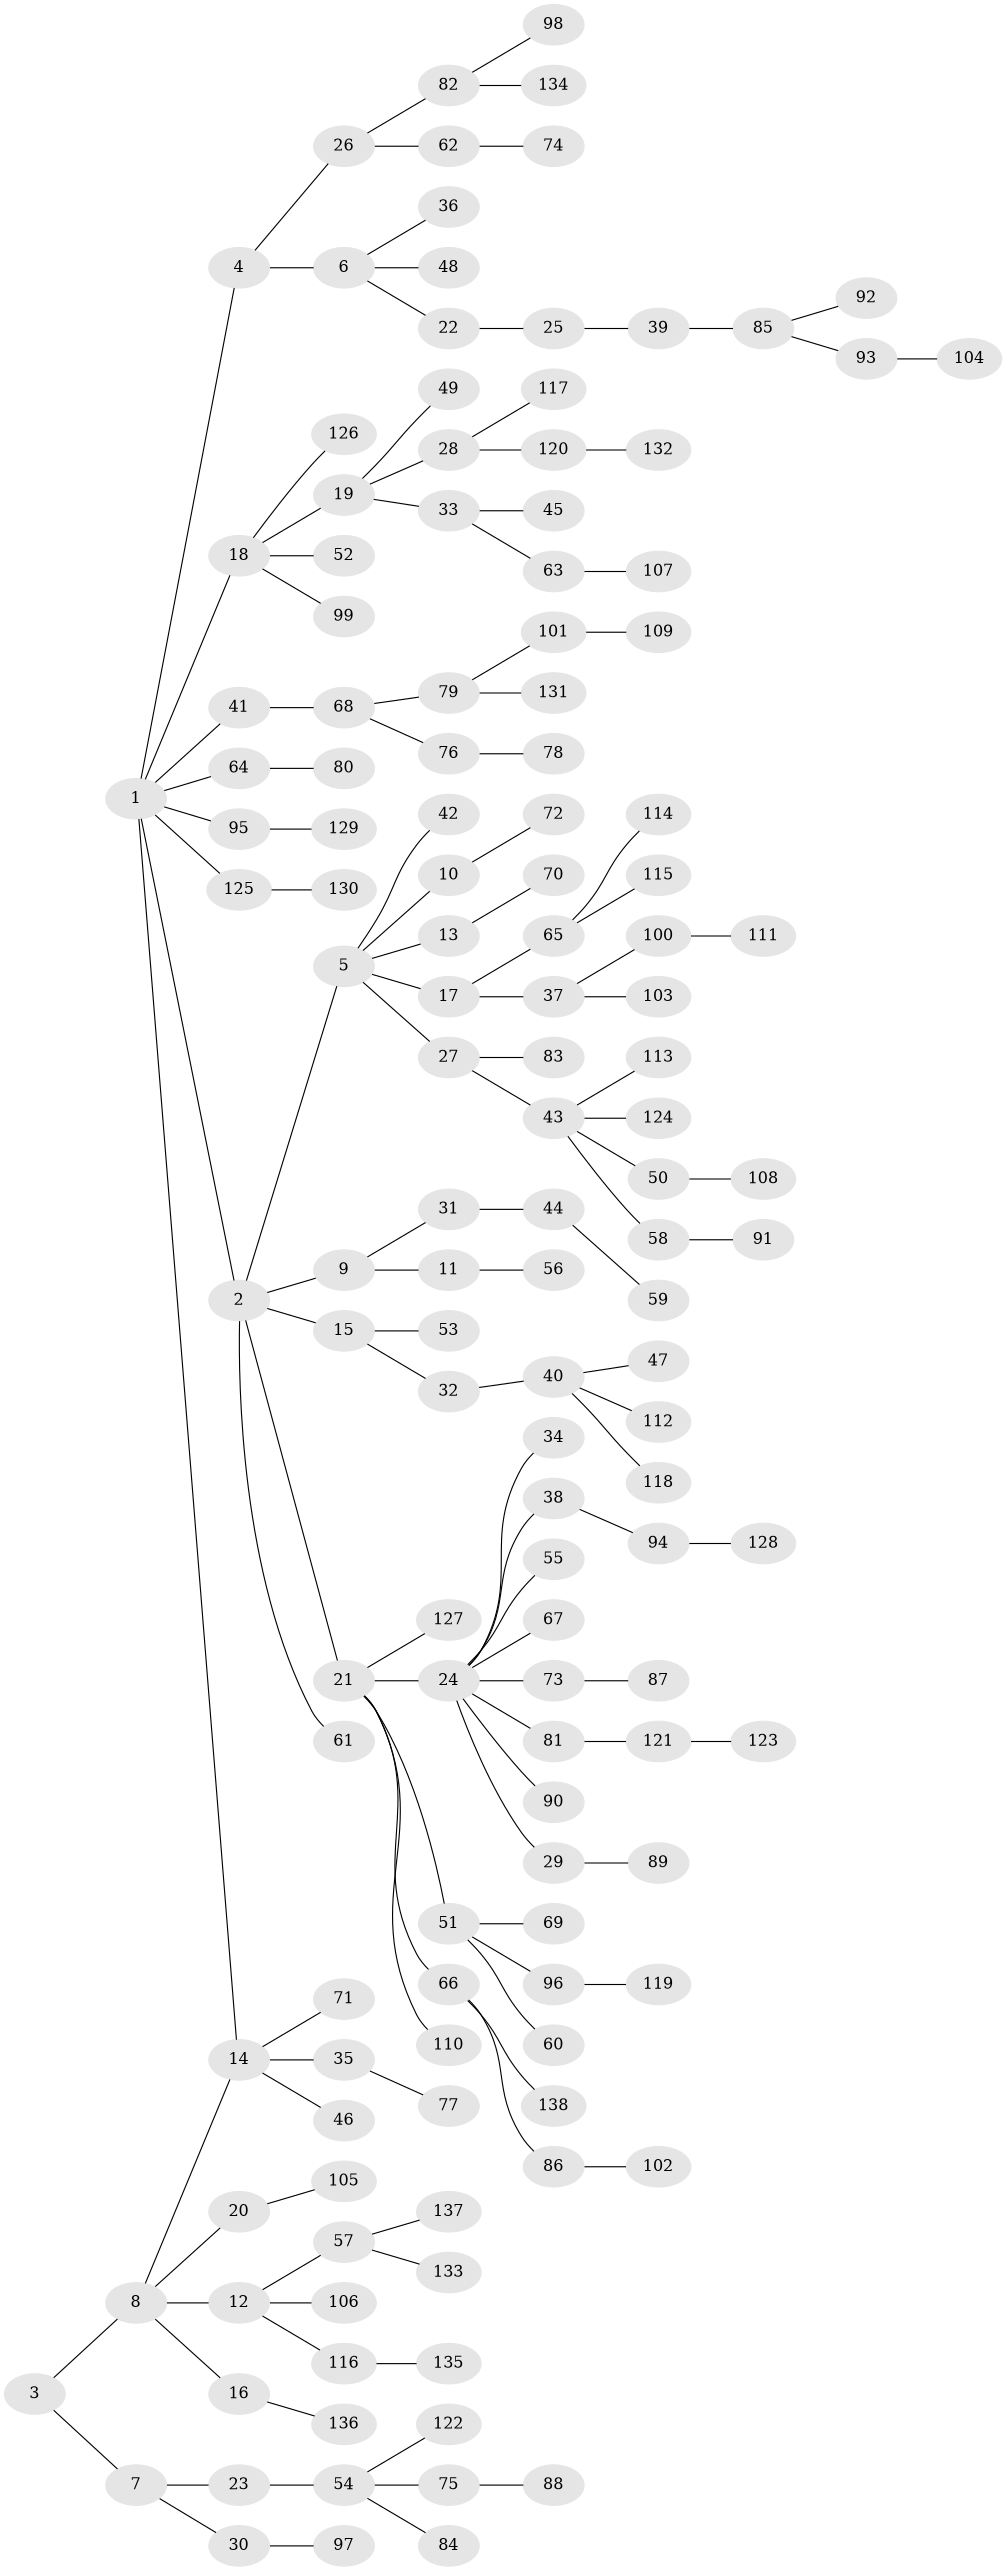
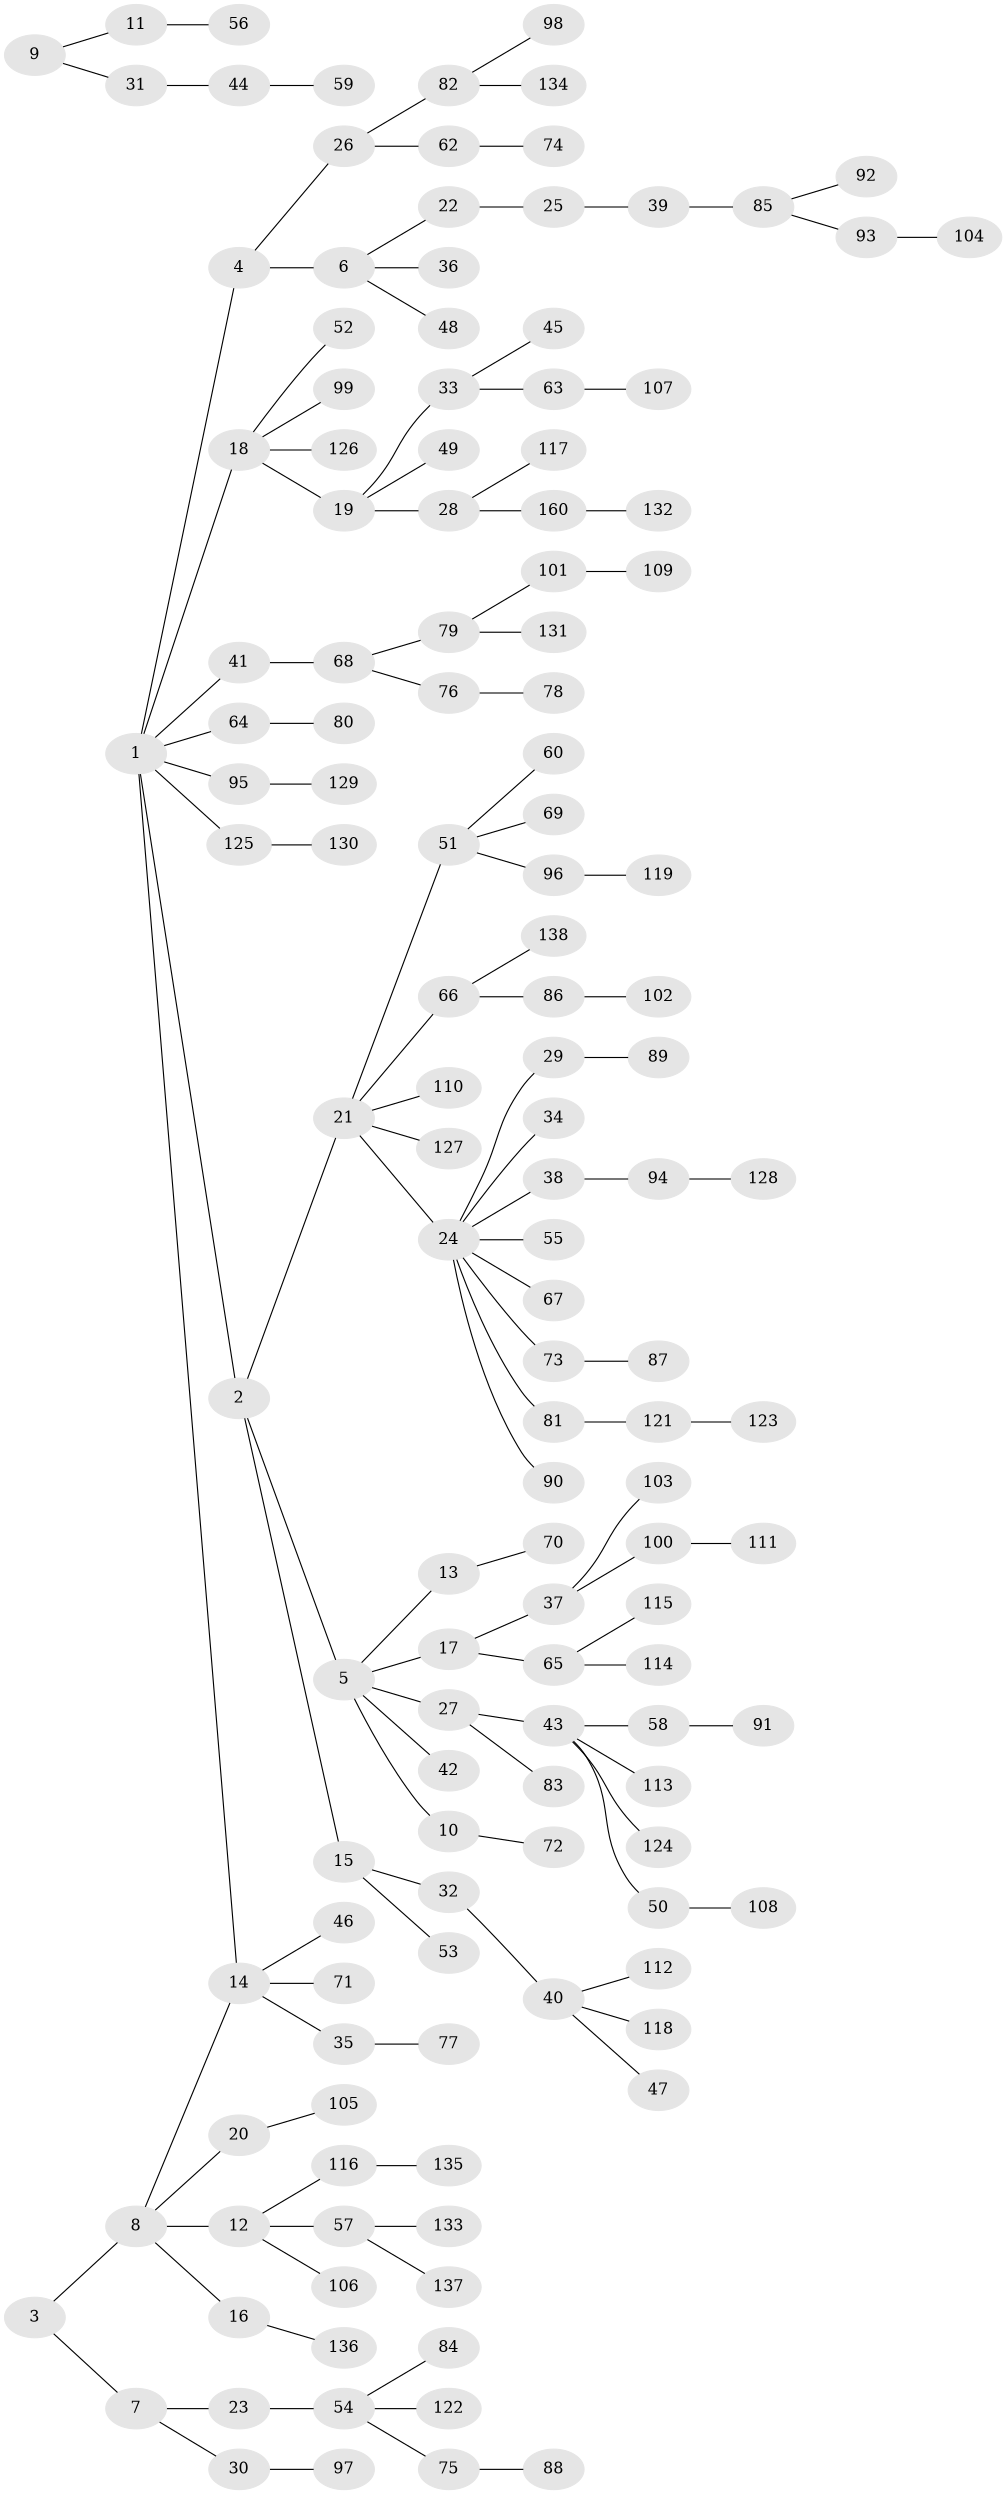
(554, 450) -> (554, 511)
(292, 1285) -> none
(344, 1742) -> none
